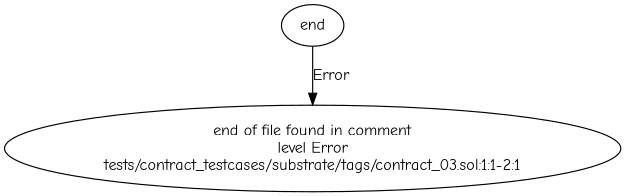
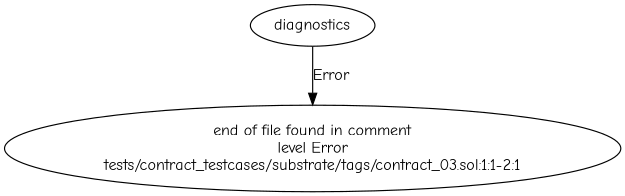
(313, 25) -> (313, 25)
